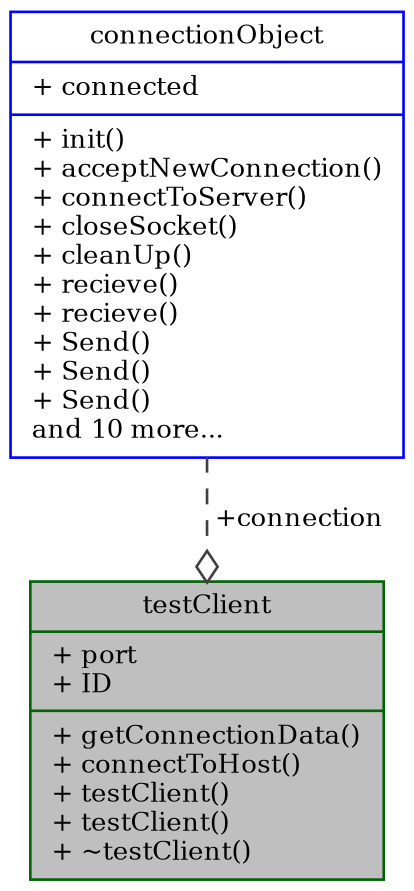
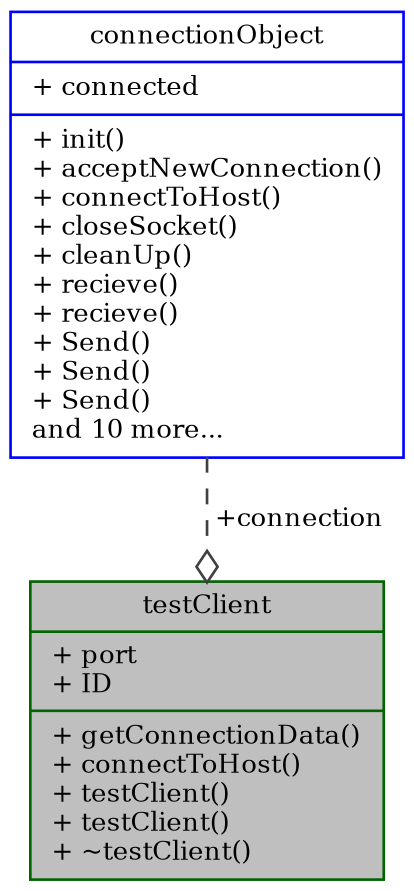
(170, 198) -> (157, 198)
